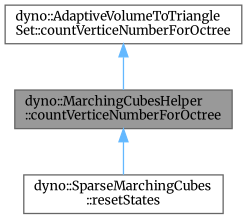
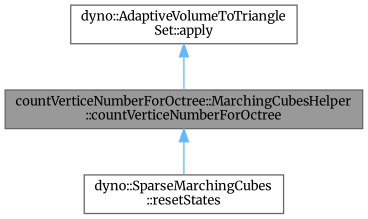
(123, 24) -> (184, 24)
(123, 109) -> (184, 109)
